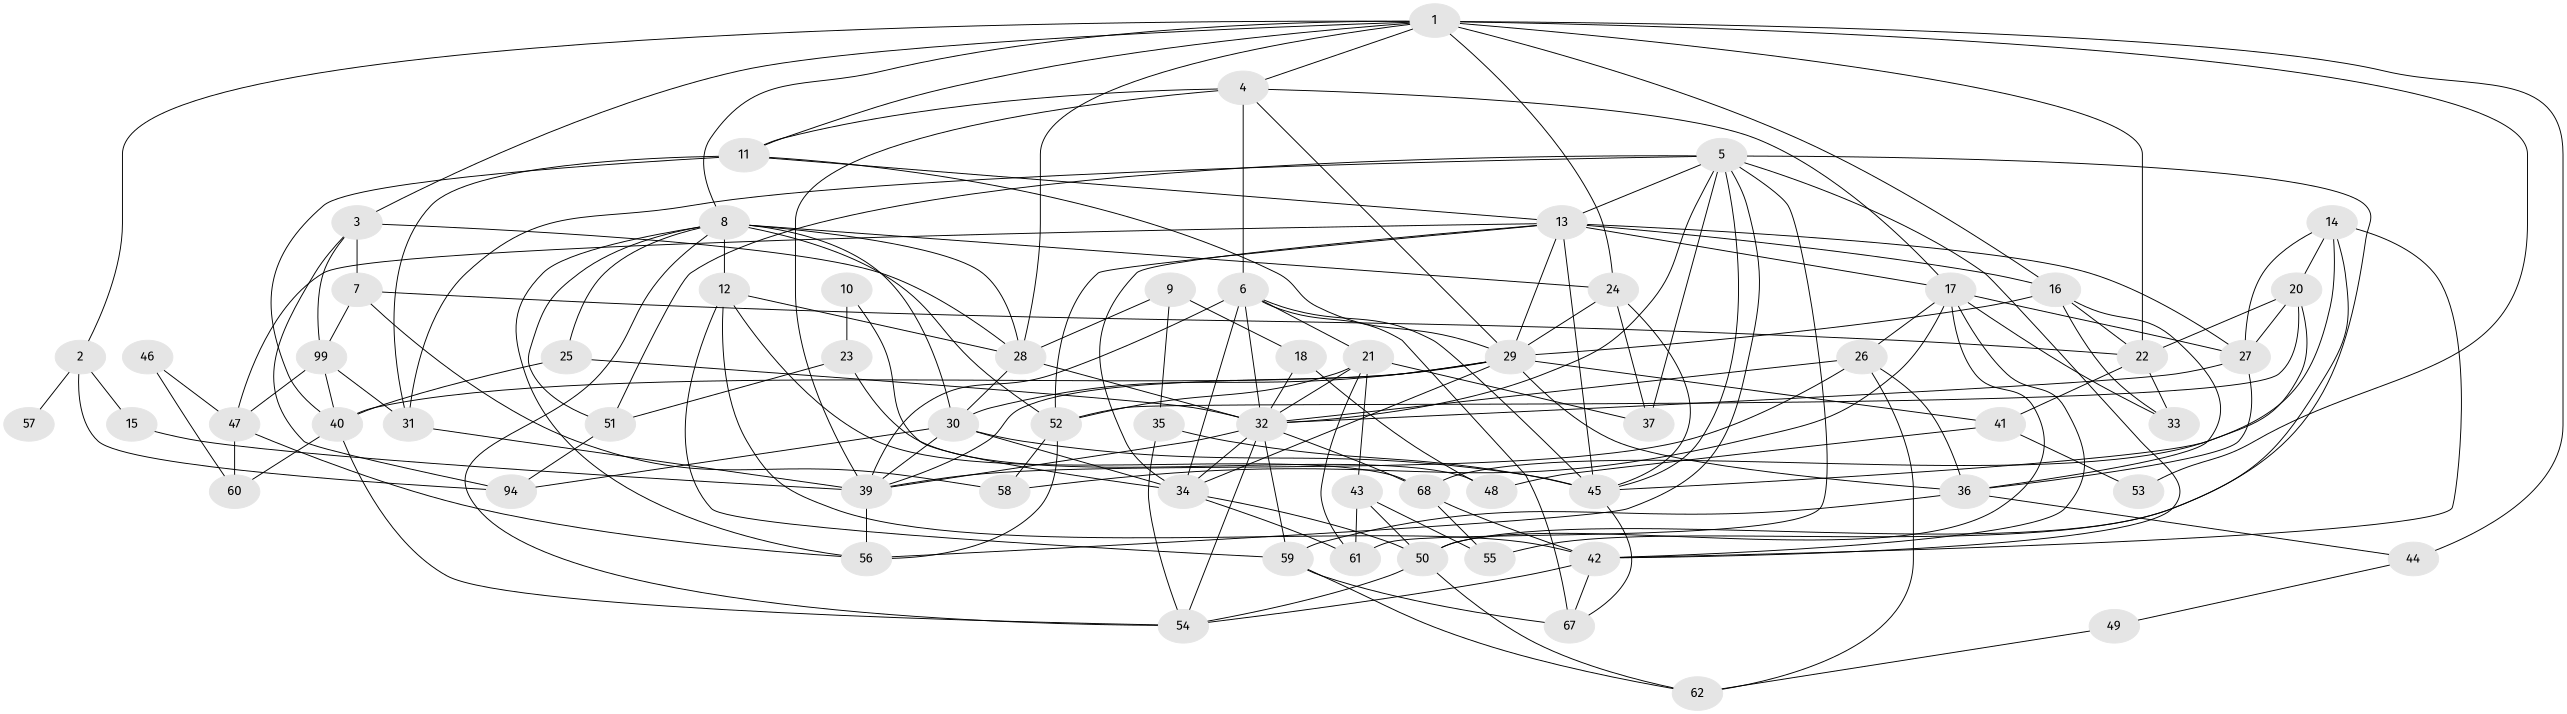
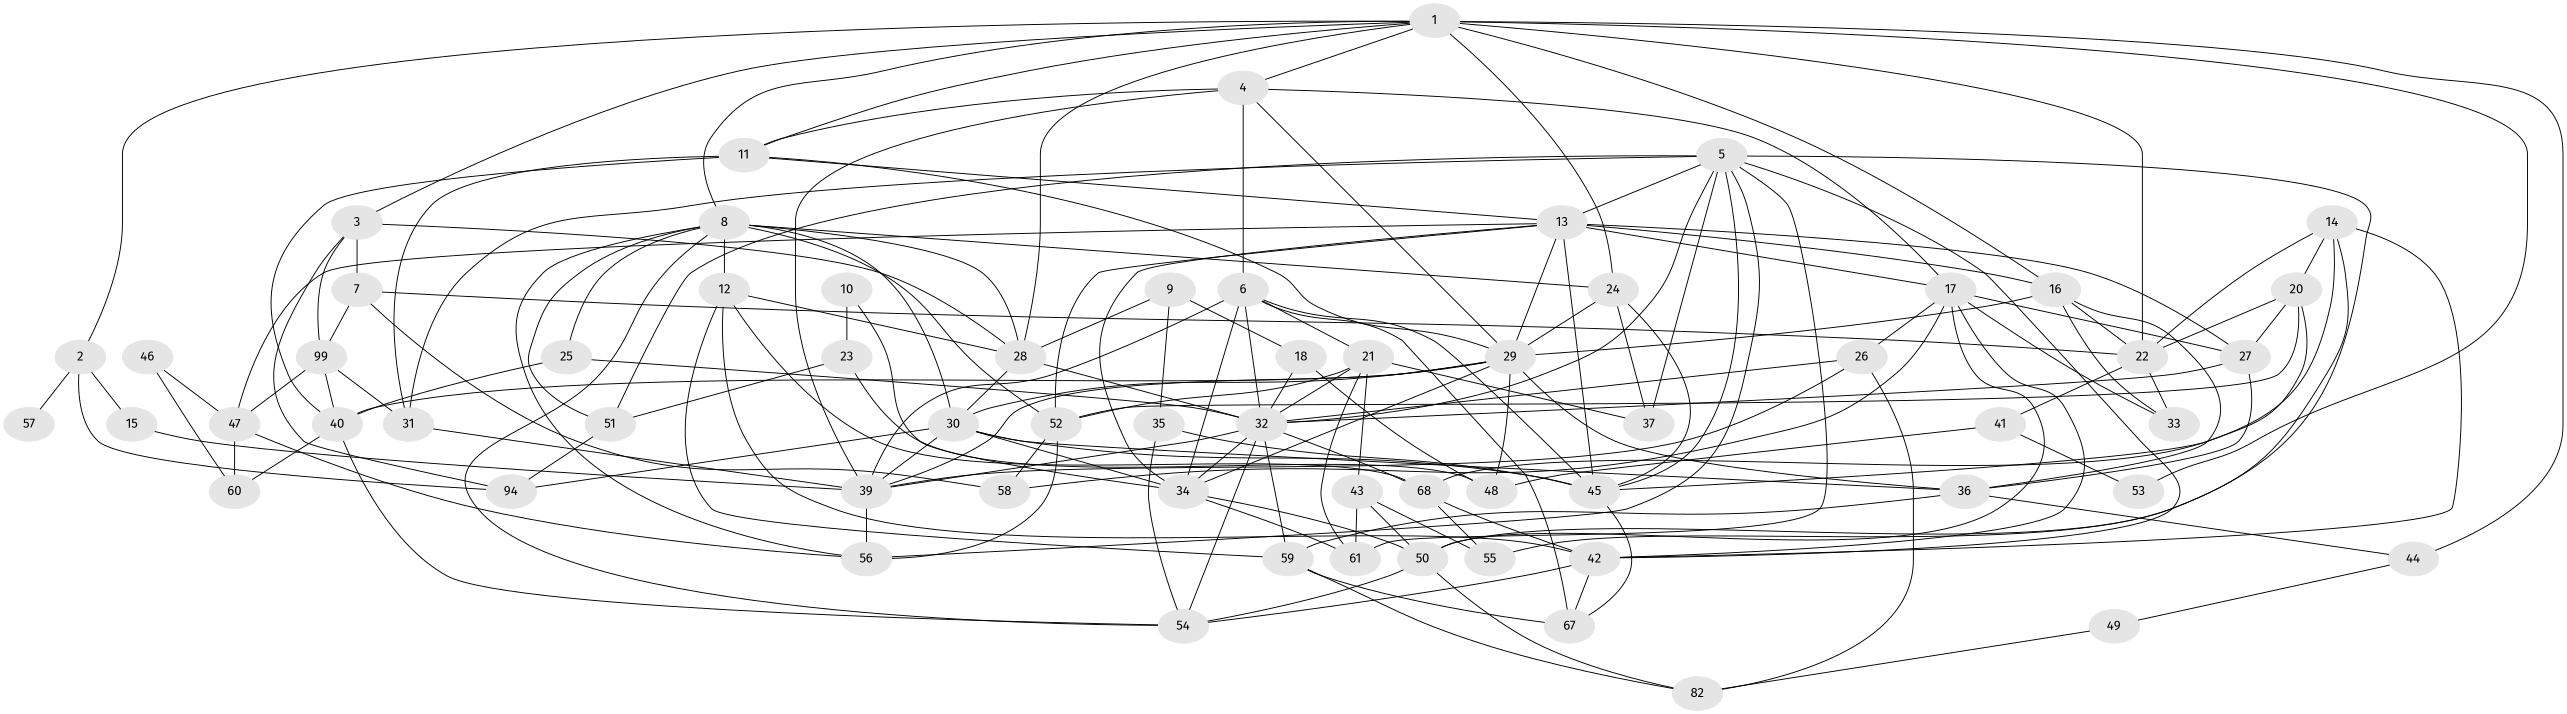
(2261, 276) -> (2231, 283)
(1755, 391) -> (1506, 425)
(1937, 422) -> (1626, 474)
(1697, 694) -> (1697, 694)
